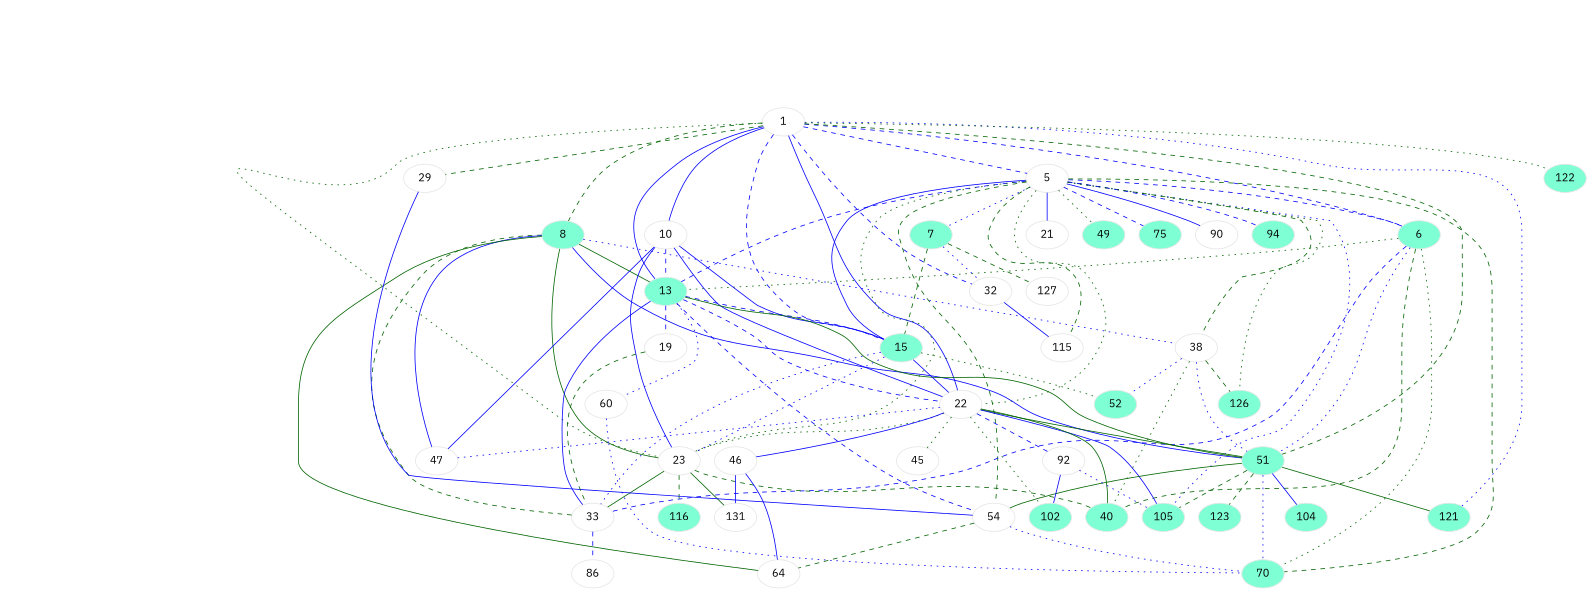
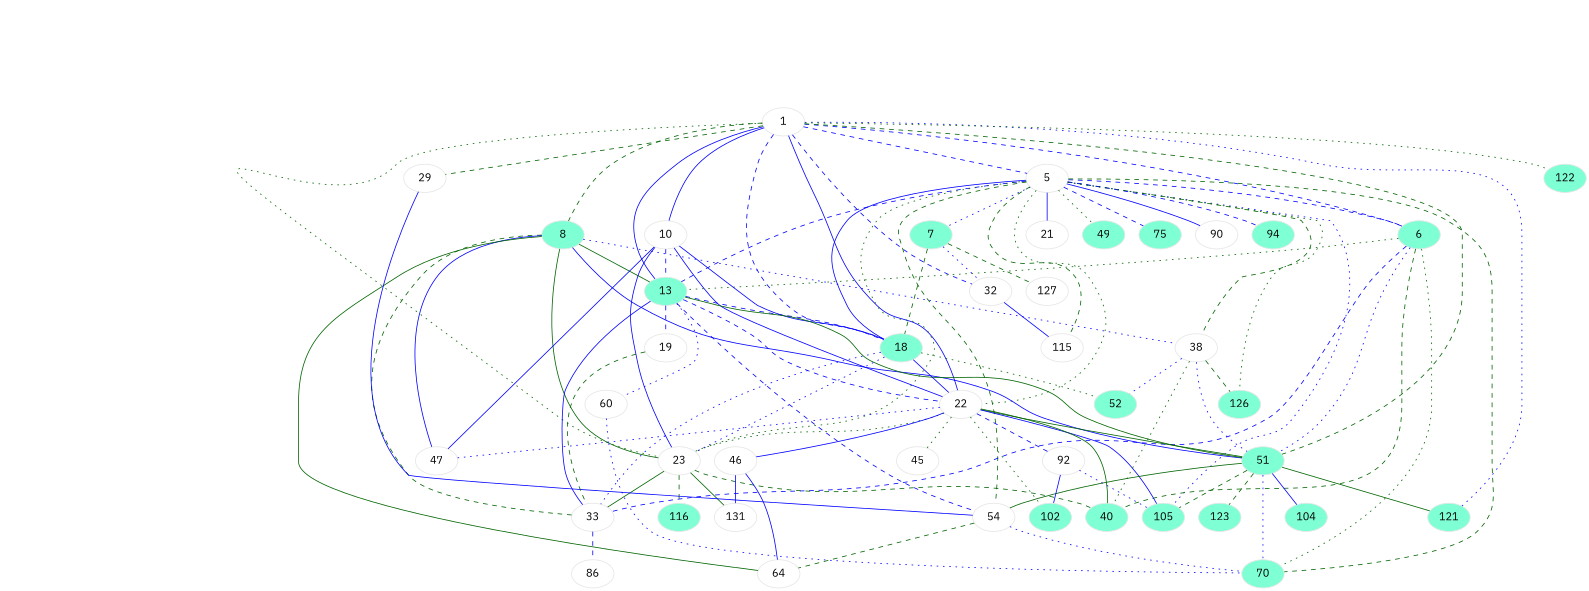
(901, 348) -> (901, 348)
